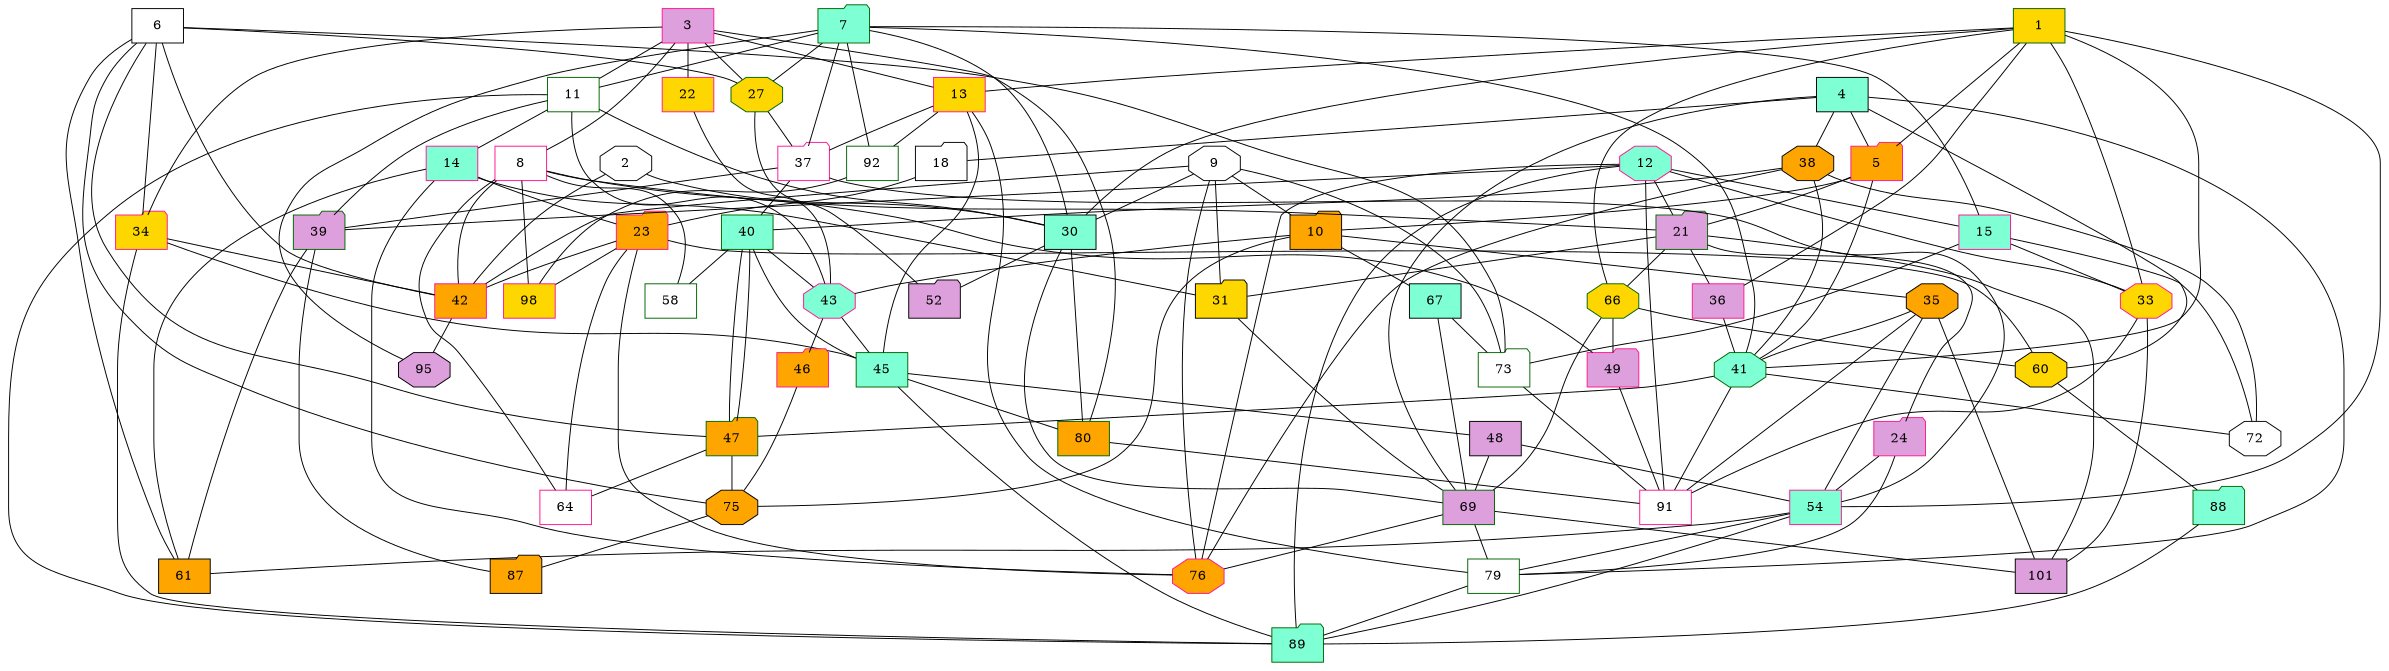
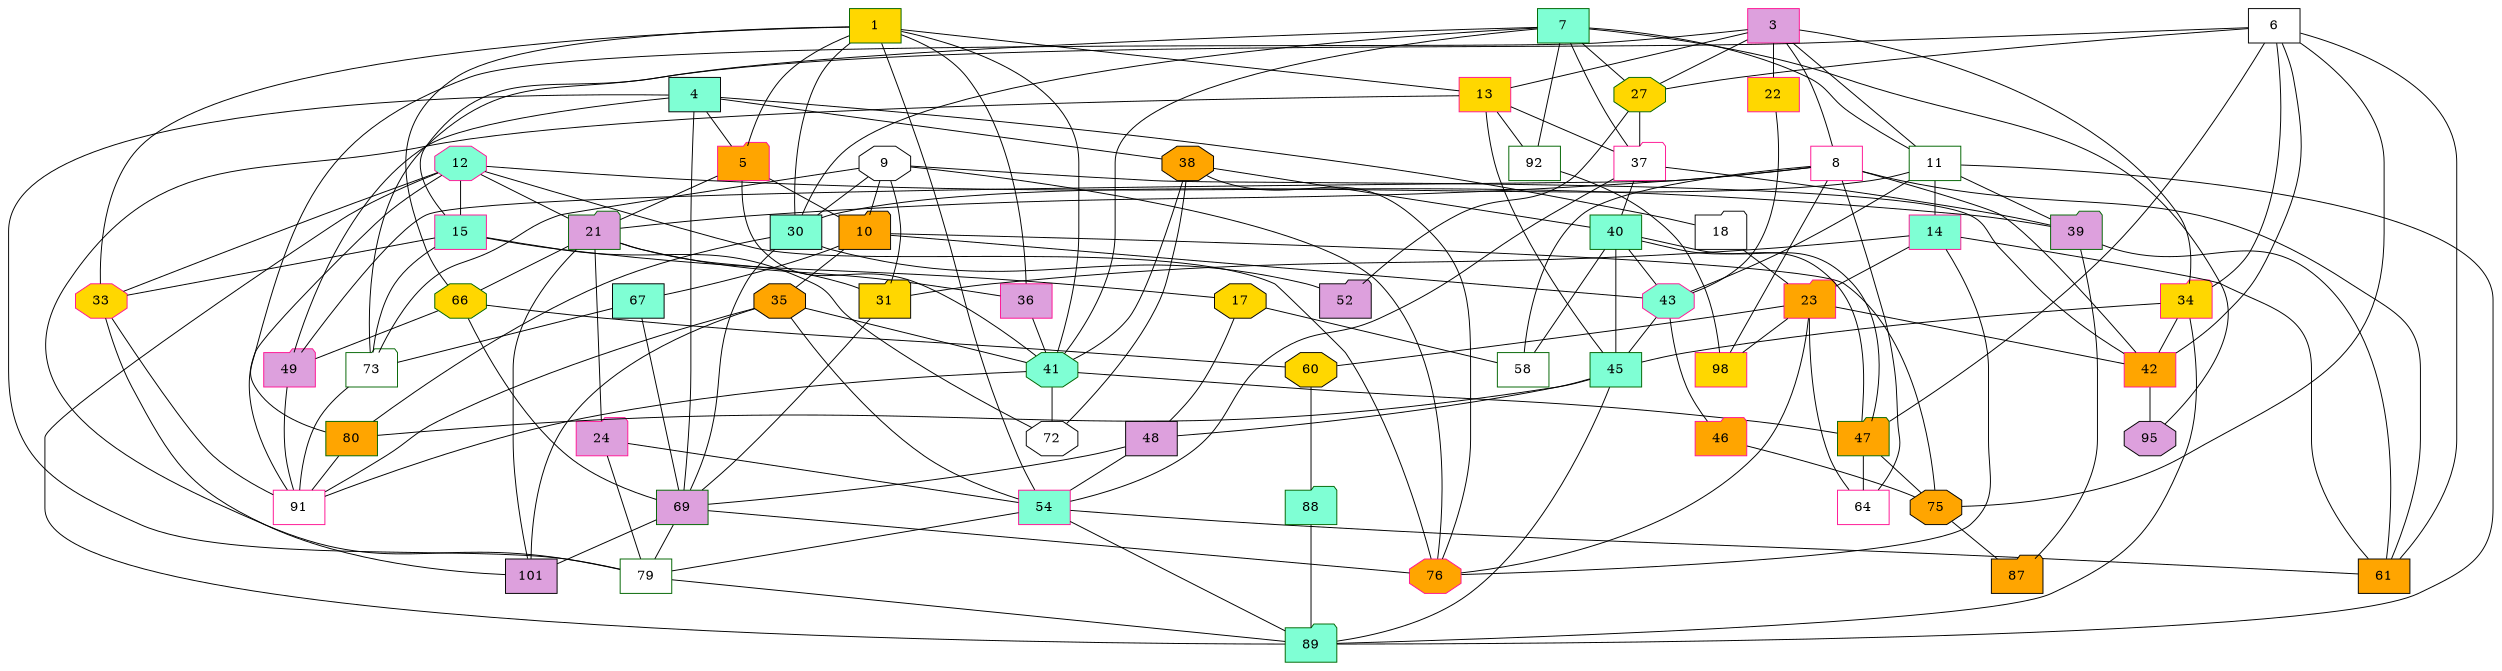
(844, 26) -> (1563, 26)
(626, 163) -> none
(2087, 226) -> (448, 136)
none -> (2264, 238)
none -> (1240, 301)
